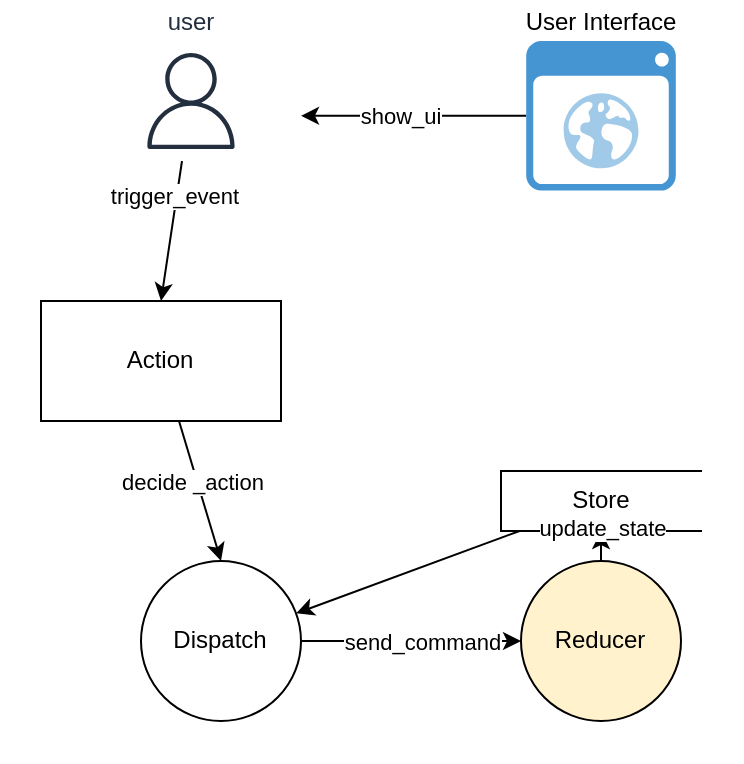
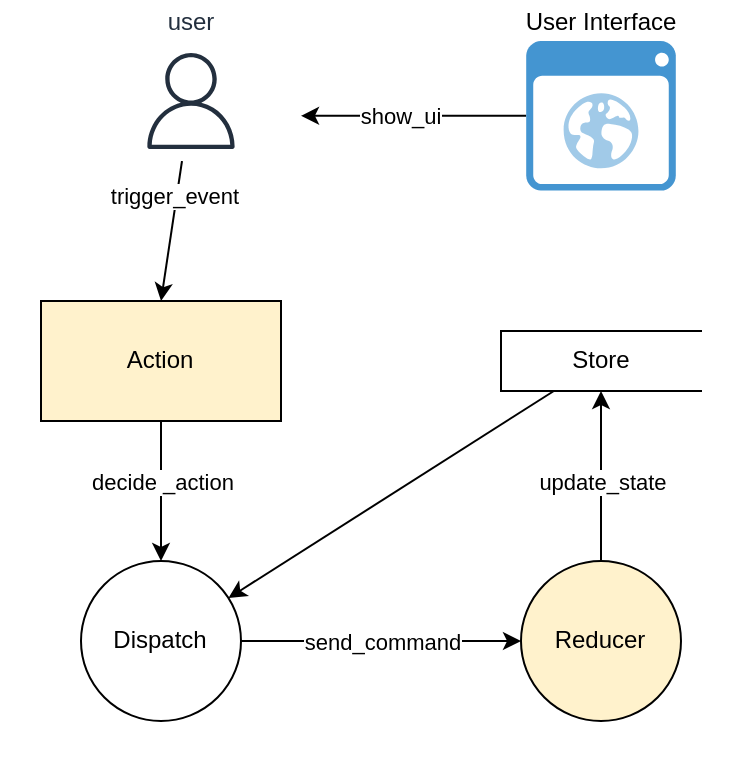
(161, 361) -> (161, 361)
(601, 501) -> (601, 361)
(221, 641) -> (161, 641)
